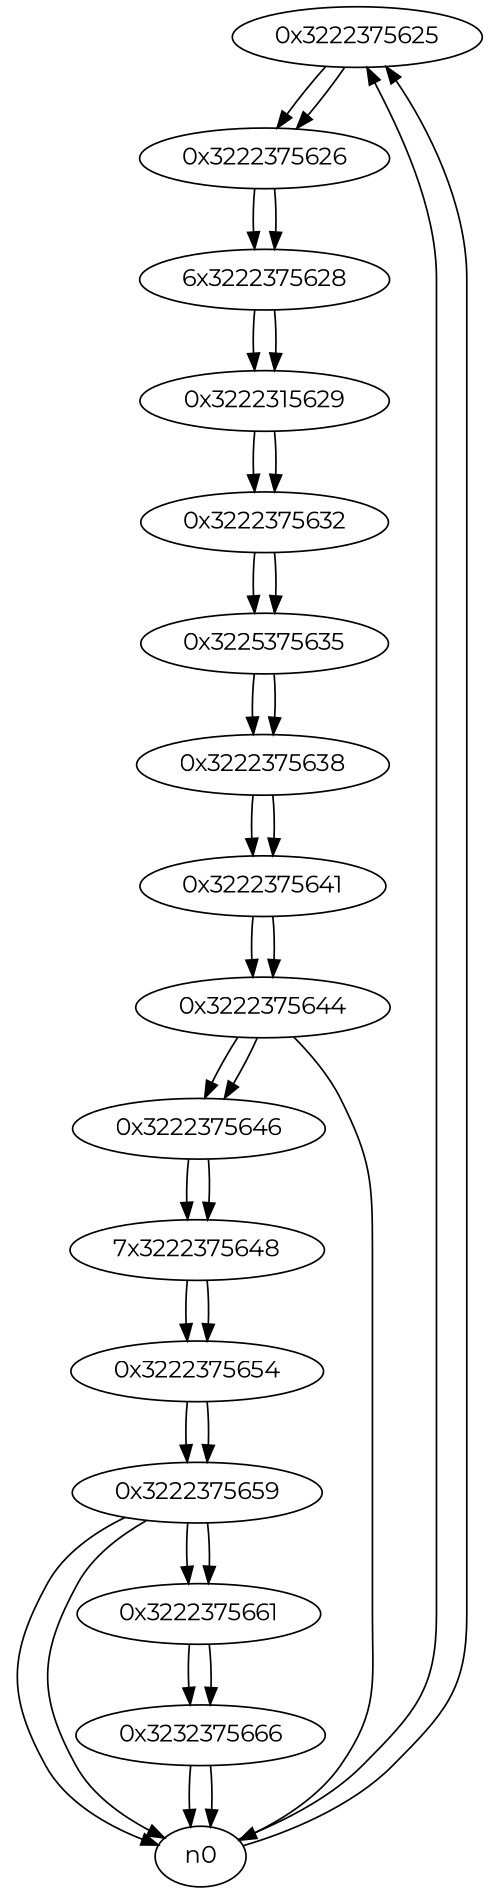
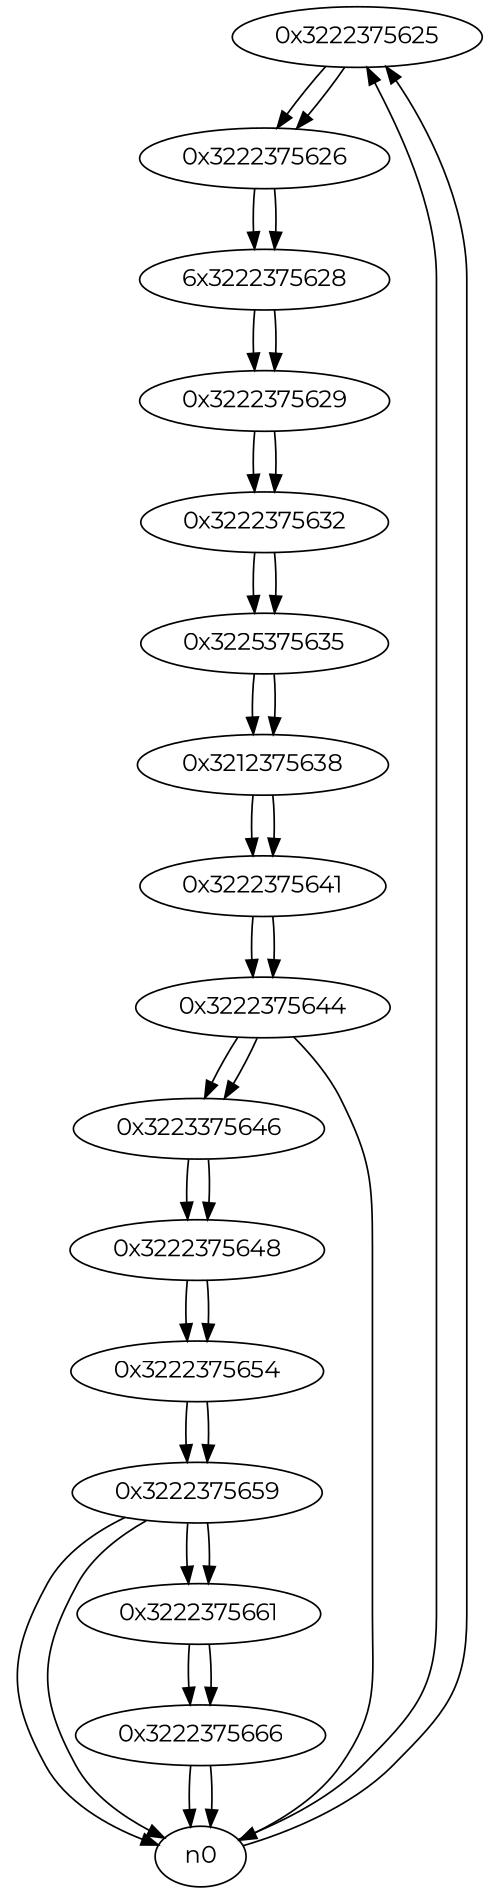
(265, 401) -> (265, 401)
(263, 765) -> (263, 765)
(199, 1129) -> (199, 1129)
(197, 1250) -> (197, 1250)
(201, 1735) -> (201, 1735)
